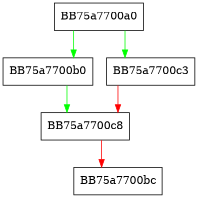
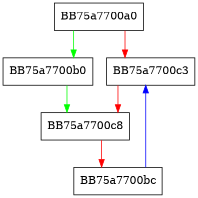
(125, 40) -> (125, 40)
none -> (146, 130)
